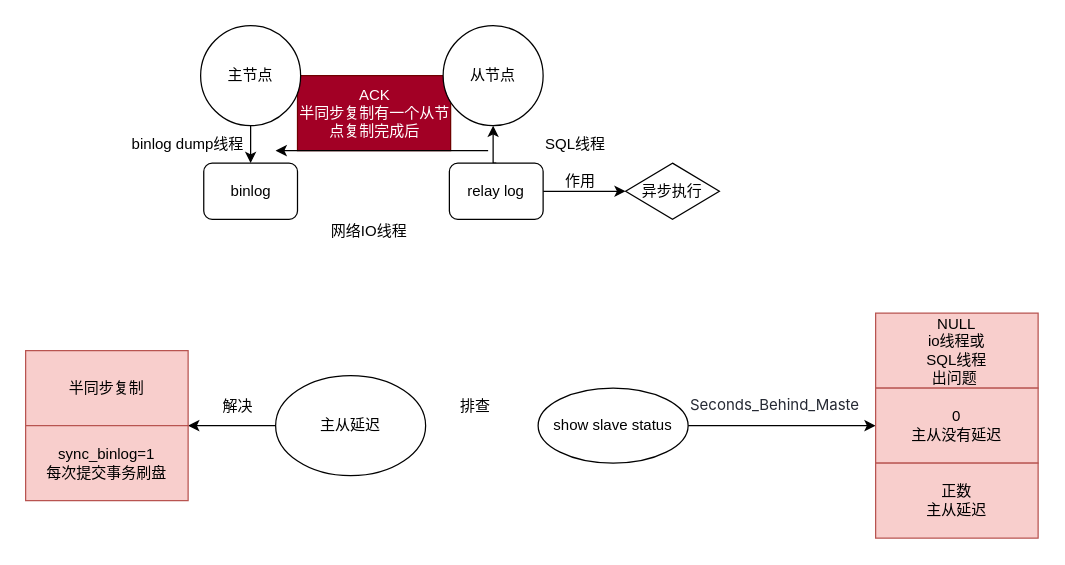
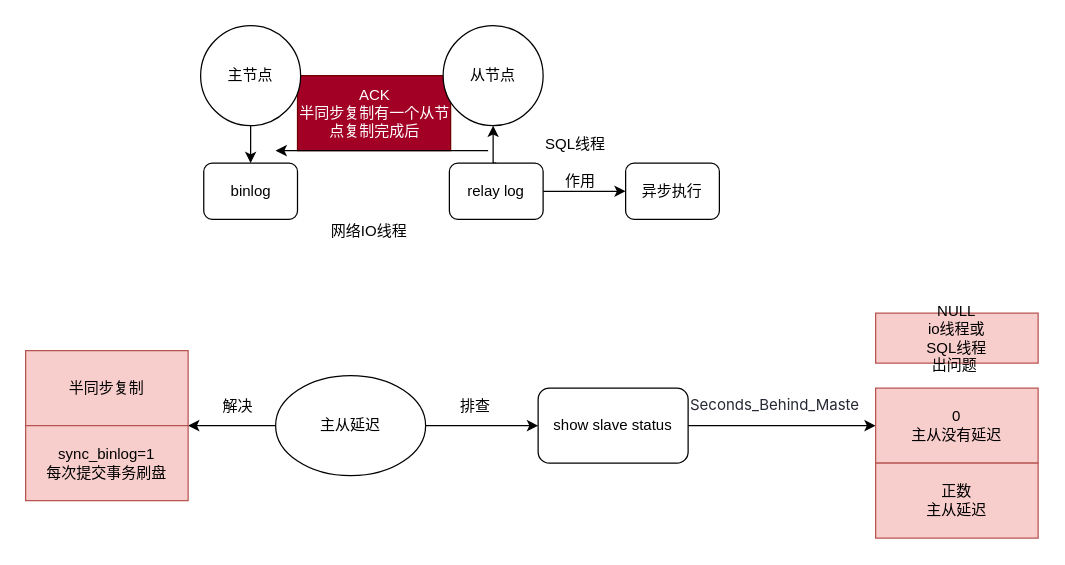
(188, 144) -> none
(673, 191) -> (673, 191)
(957, 351) -> (957, 338)
none -> (478, 426)
(613, 426) -> (613, 426)
